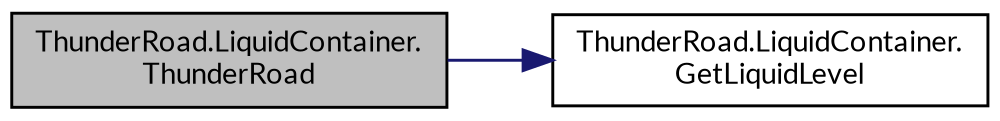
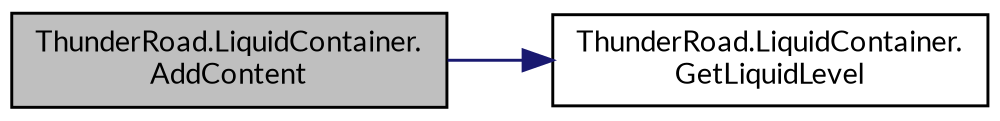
(229, 60) -> (229, 60)
